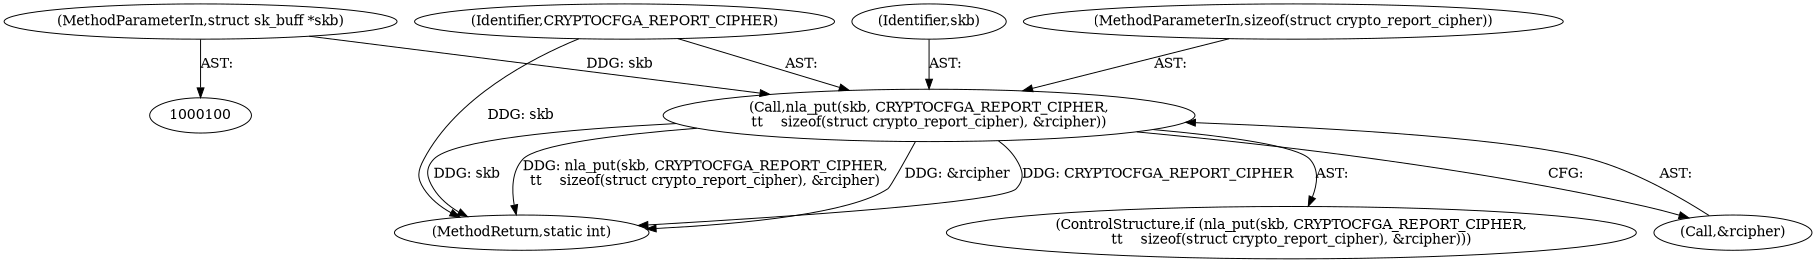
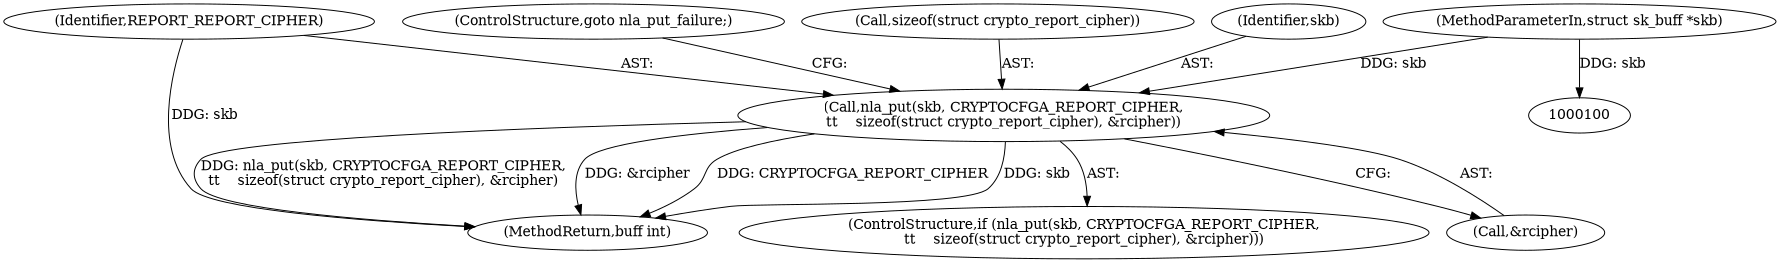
none -> (594, 22)
(625, 22) -> (189, 22)
(1293, 22) -> (998, 22)
(219, 64) -> (1613, 64)
(522, 233) -> (588, 233)
